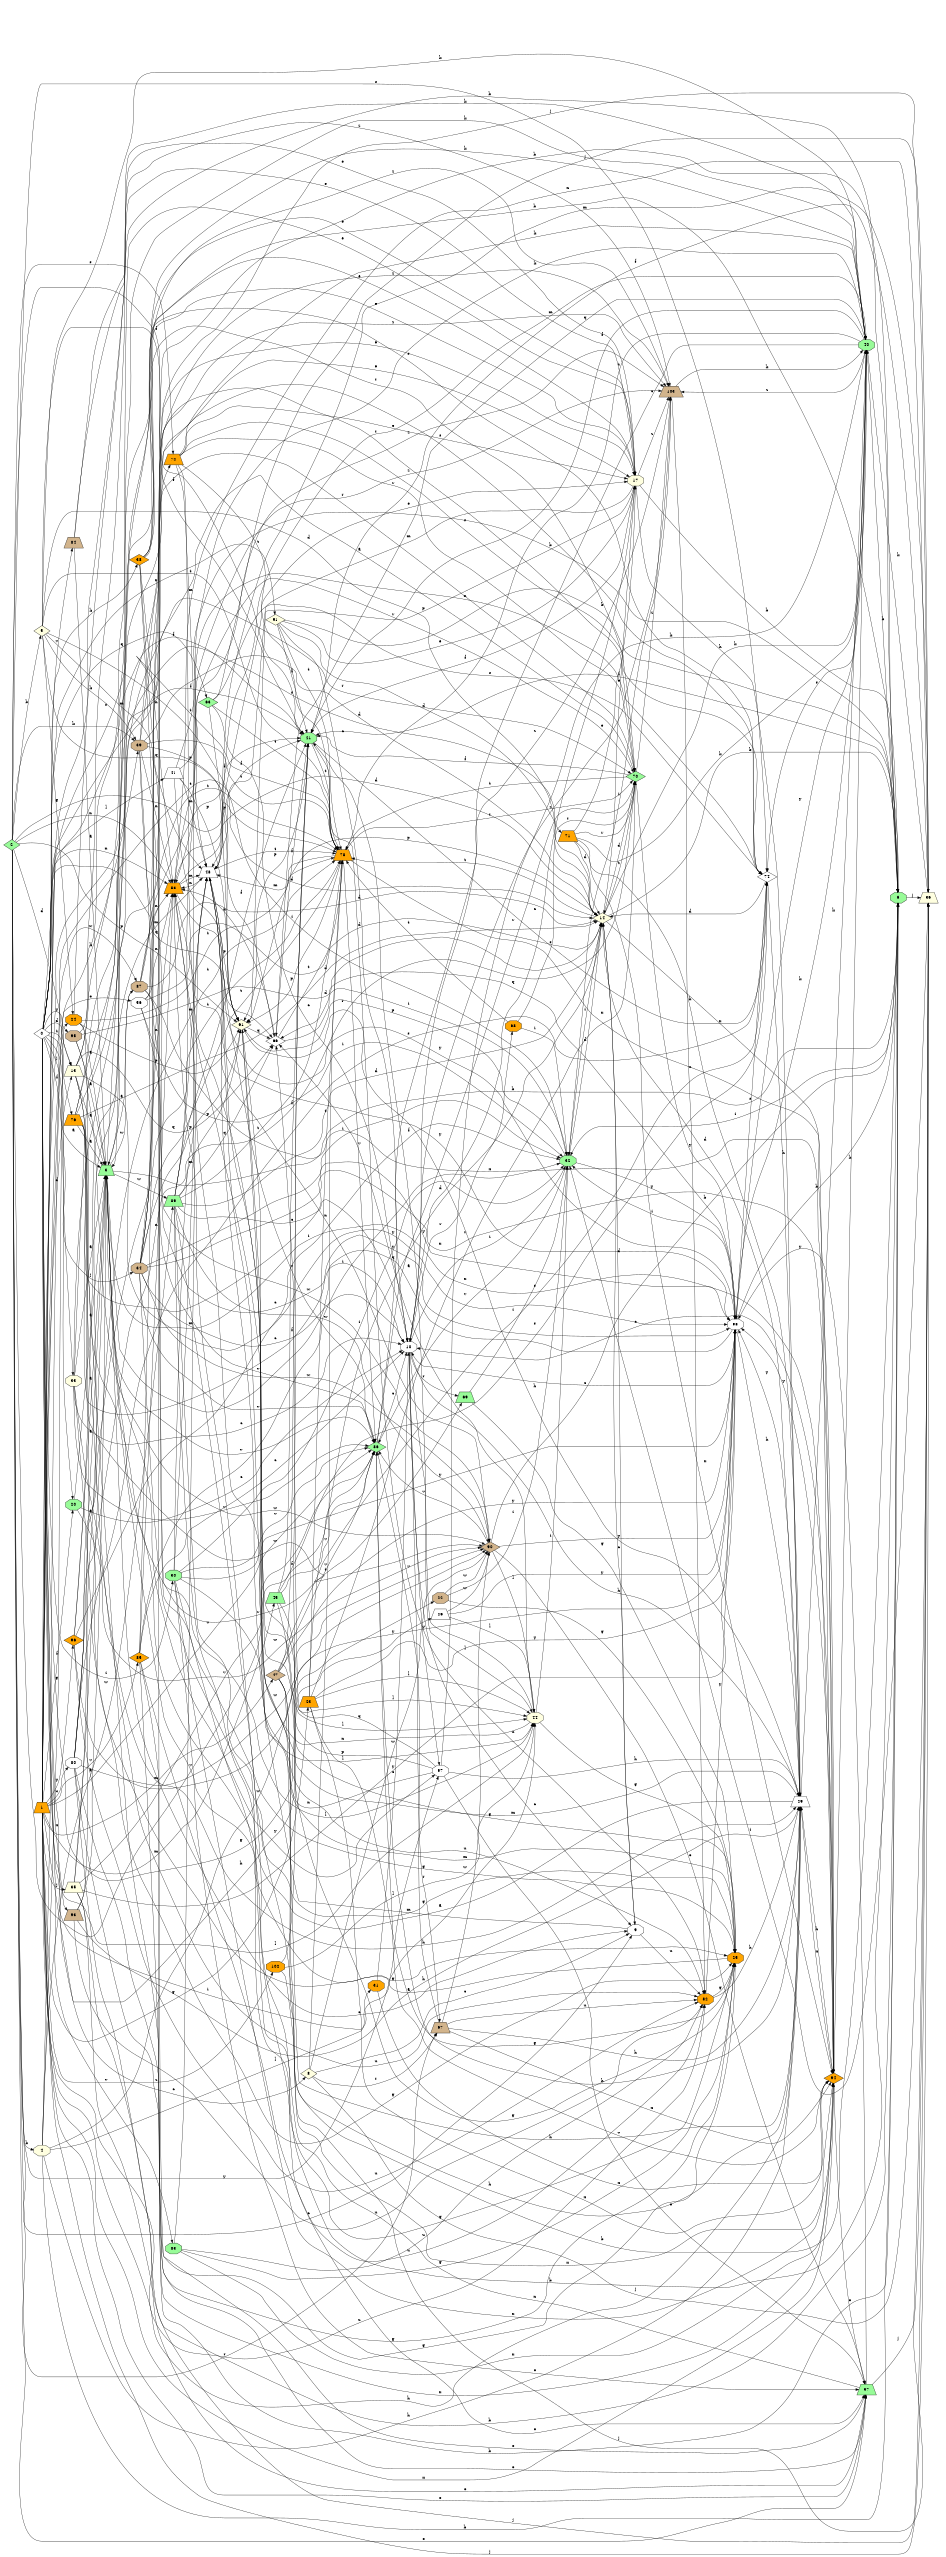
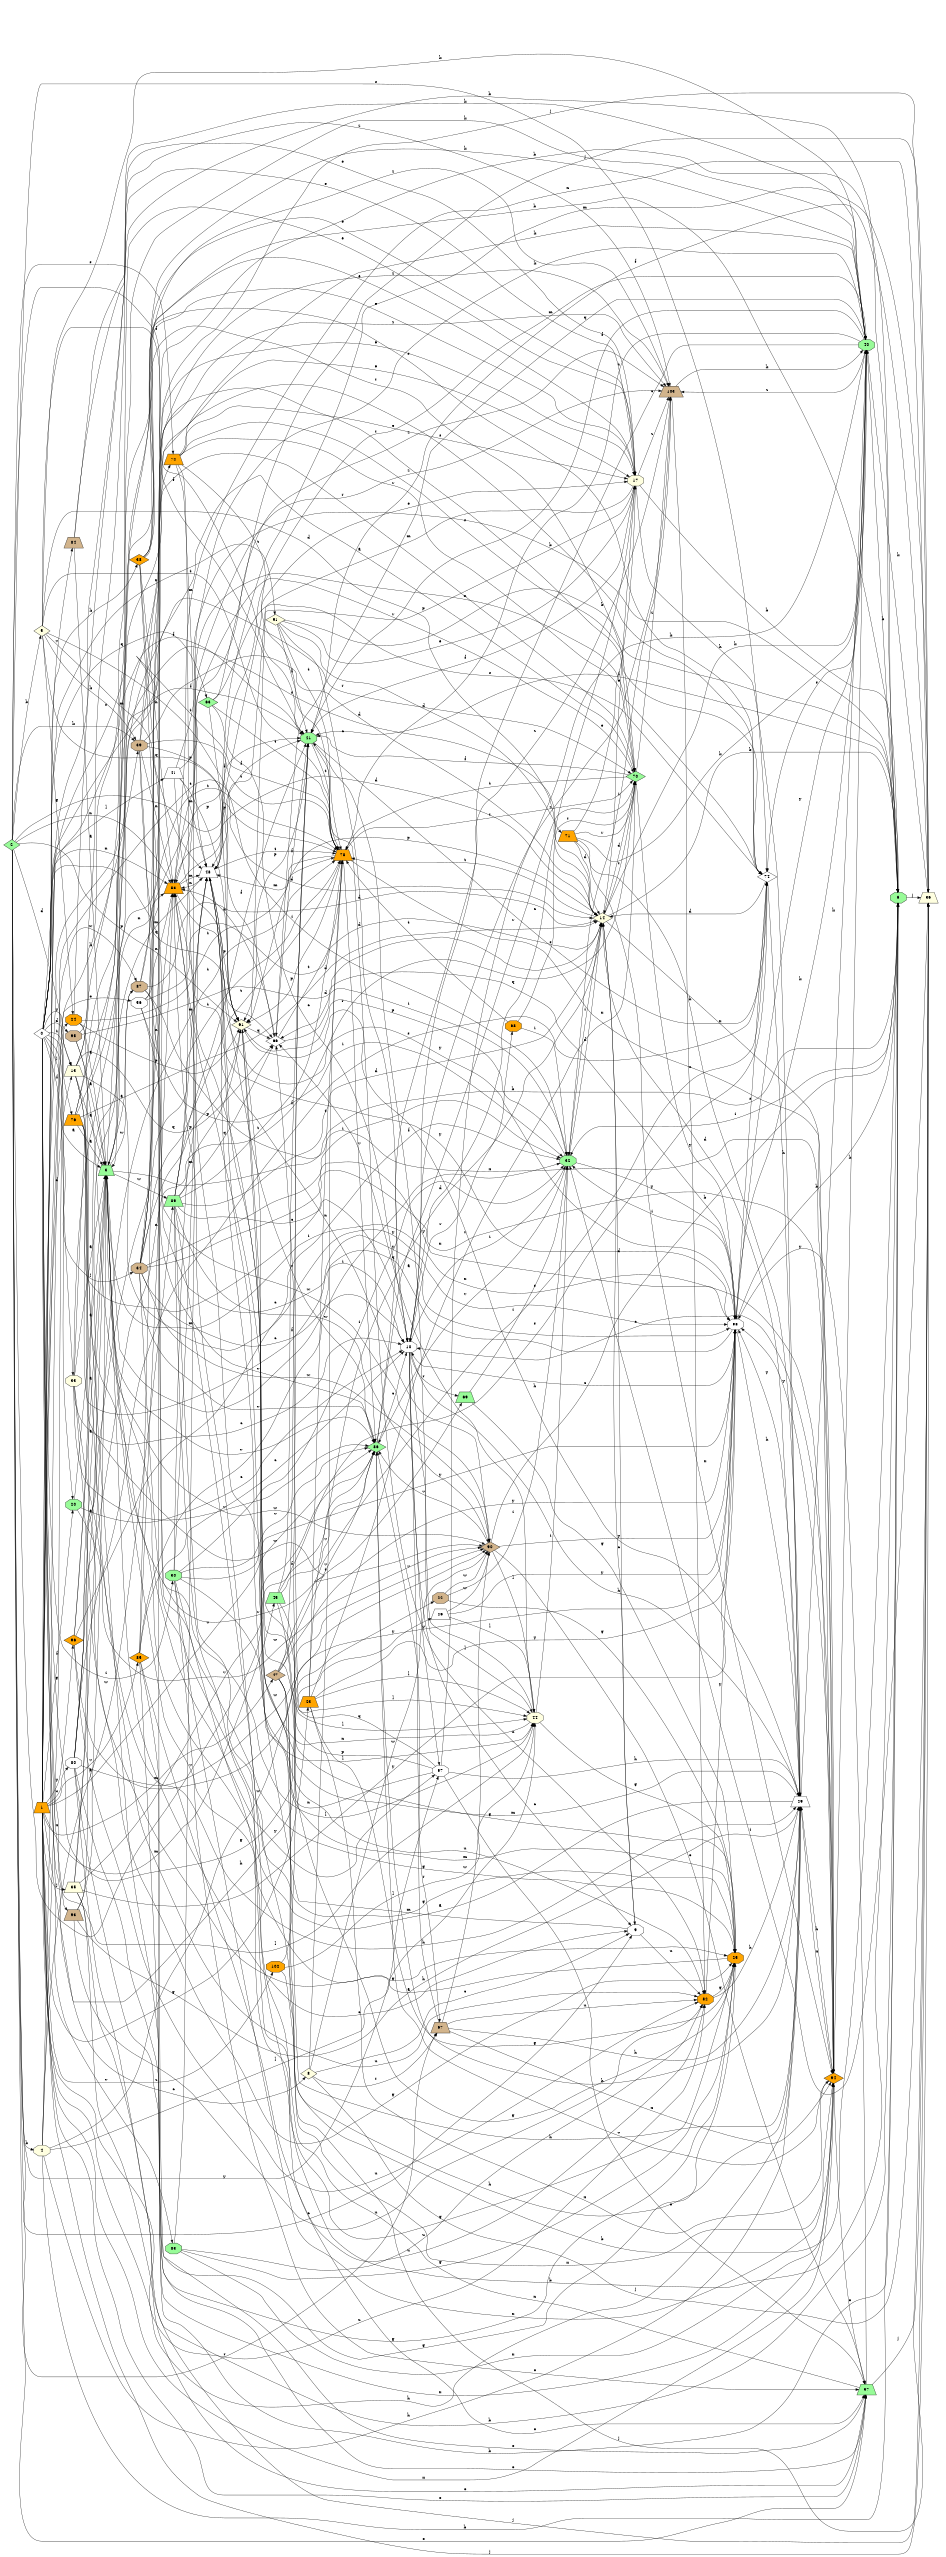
(619, 863) -> (619, 863)
(148, 937) -> (123, 951)
(376, 1986) -> none
